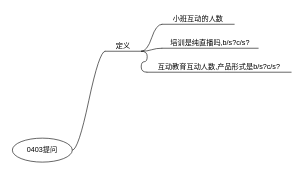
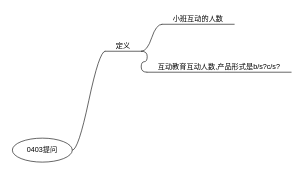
(210, 42) -> none
(154, 49) -> none
